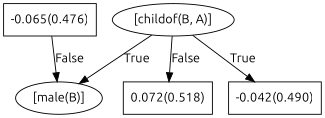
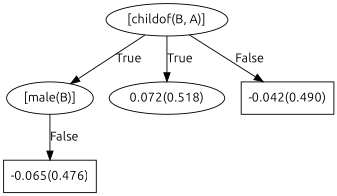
(54, 54) -> (50, 133)
(186, 59) -> (180, 59)
(243, 59) -> (250, 59)
(168, 98) -> (167, 98)
